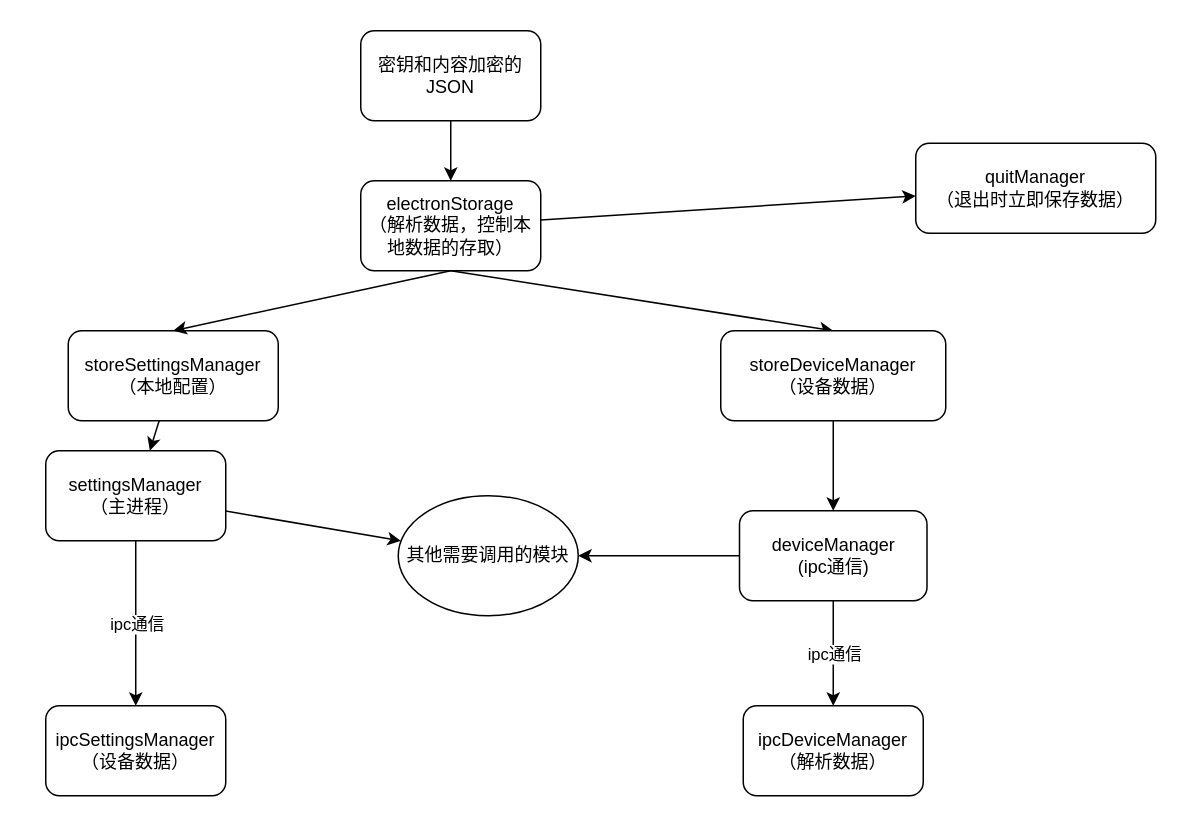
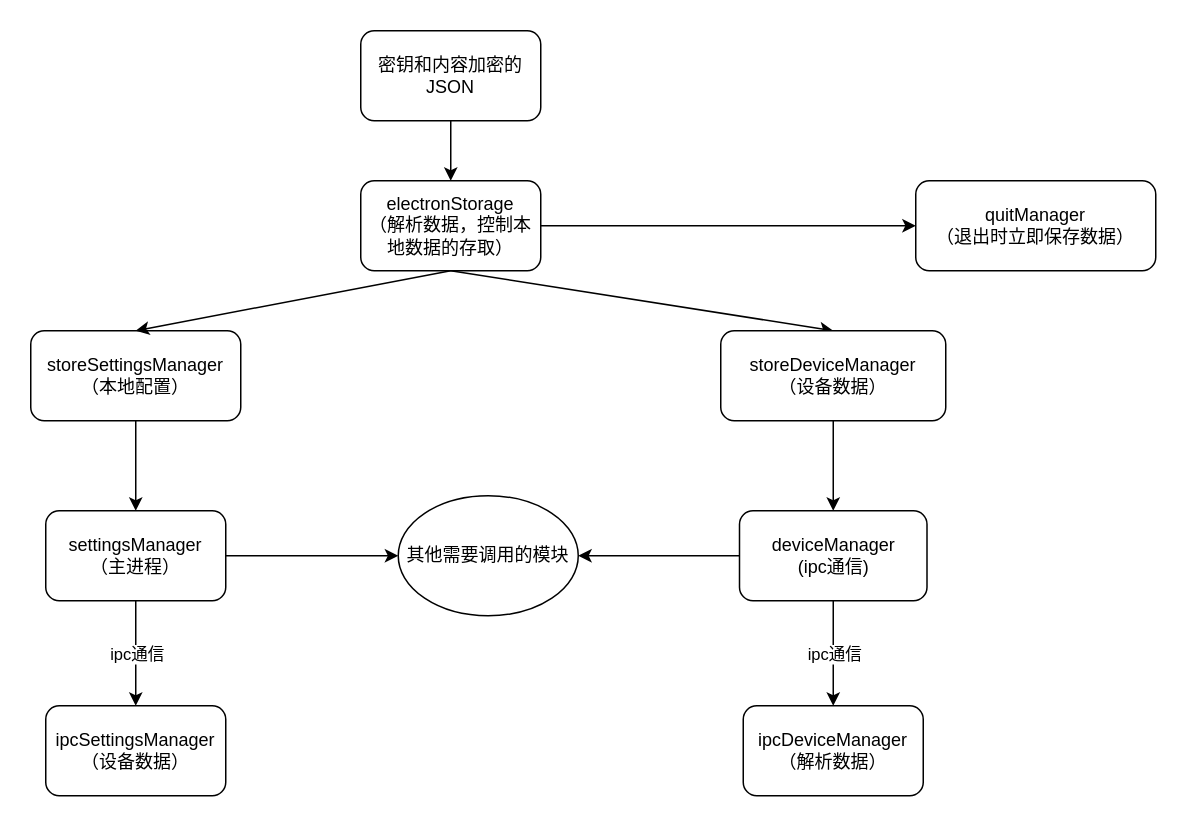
(1036, 188) -> (1036, 226)
(173, 376) -> (136, 376)
(136, 496) -> (136, 556)
